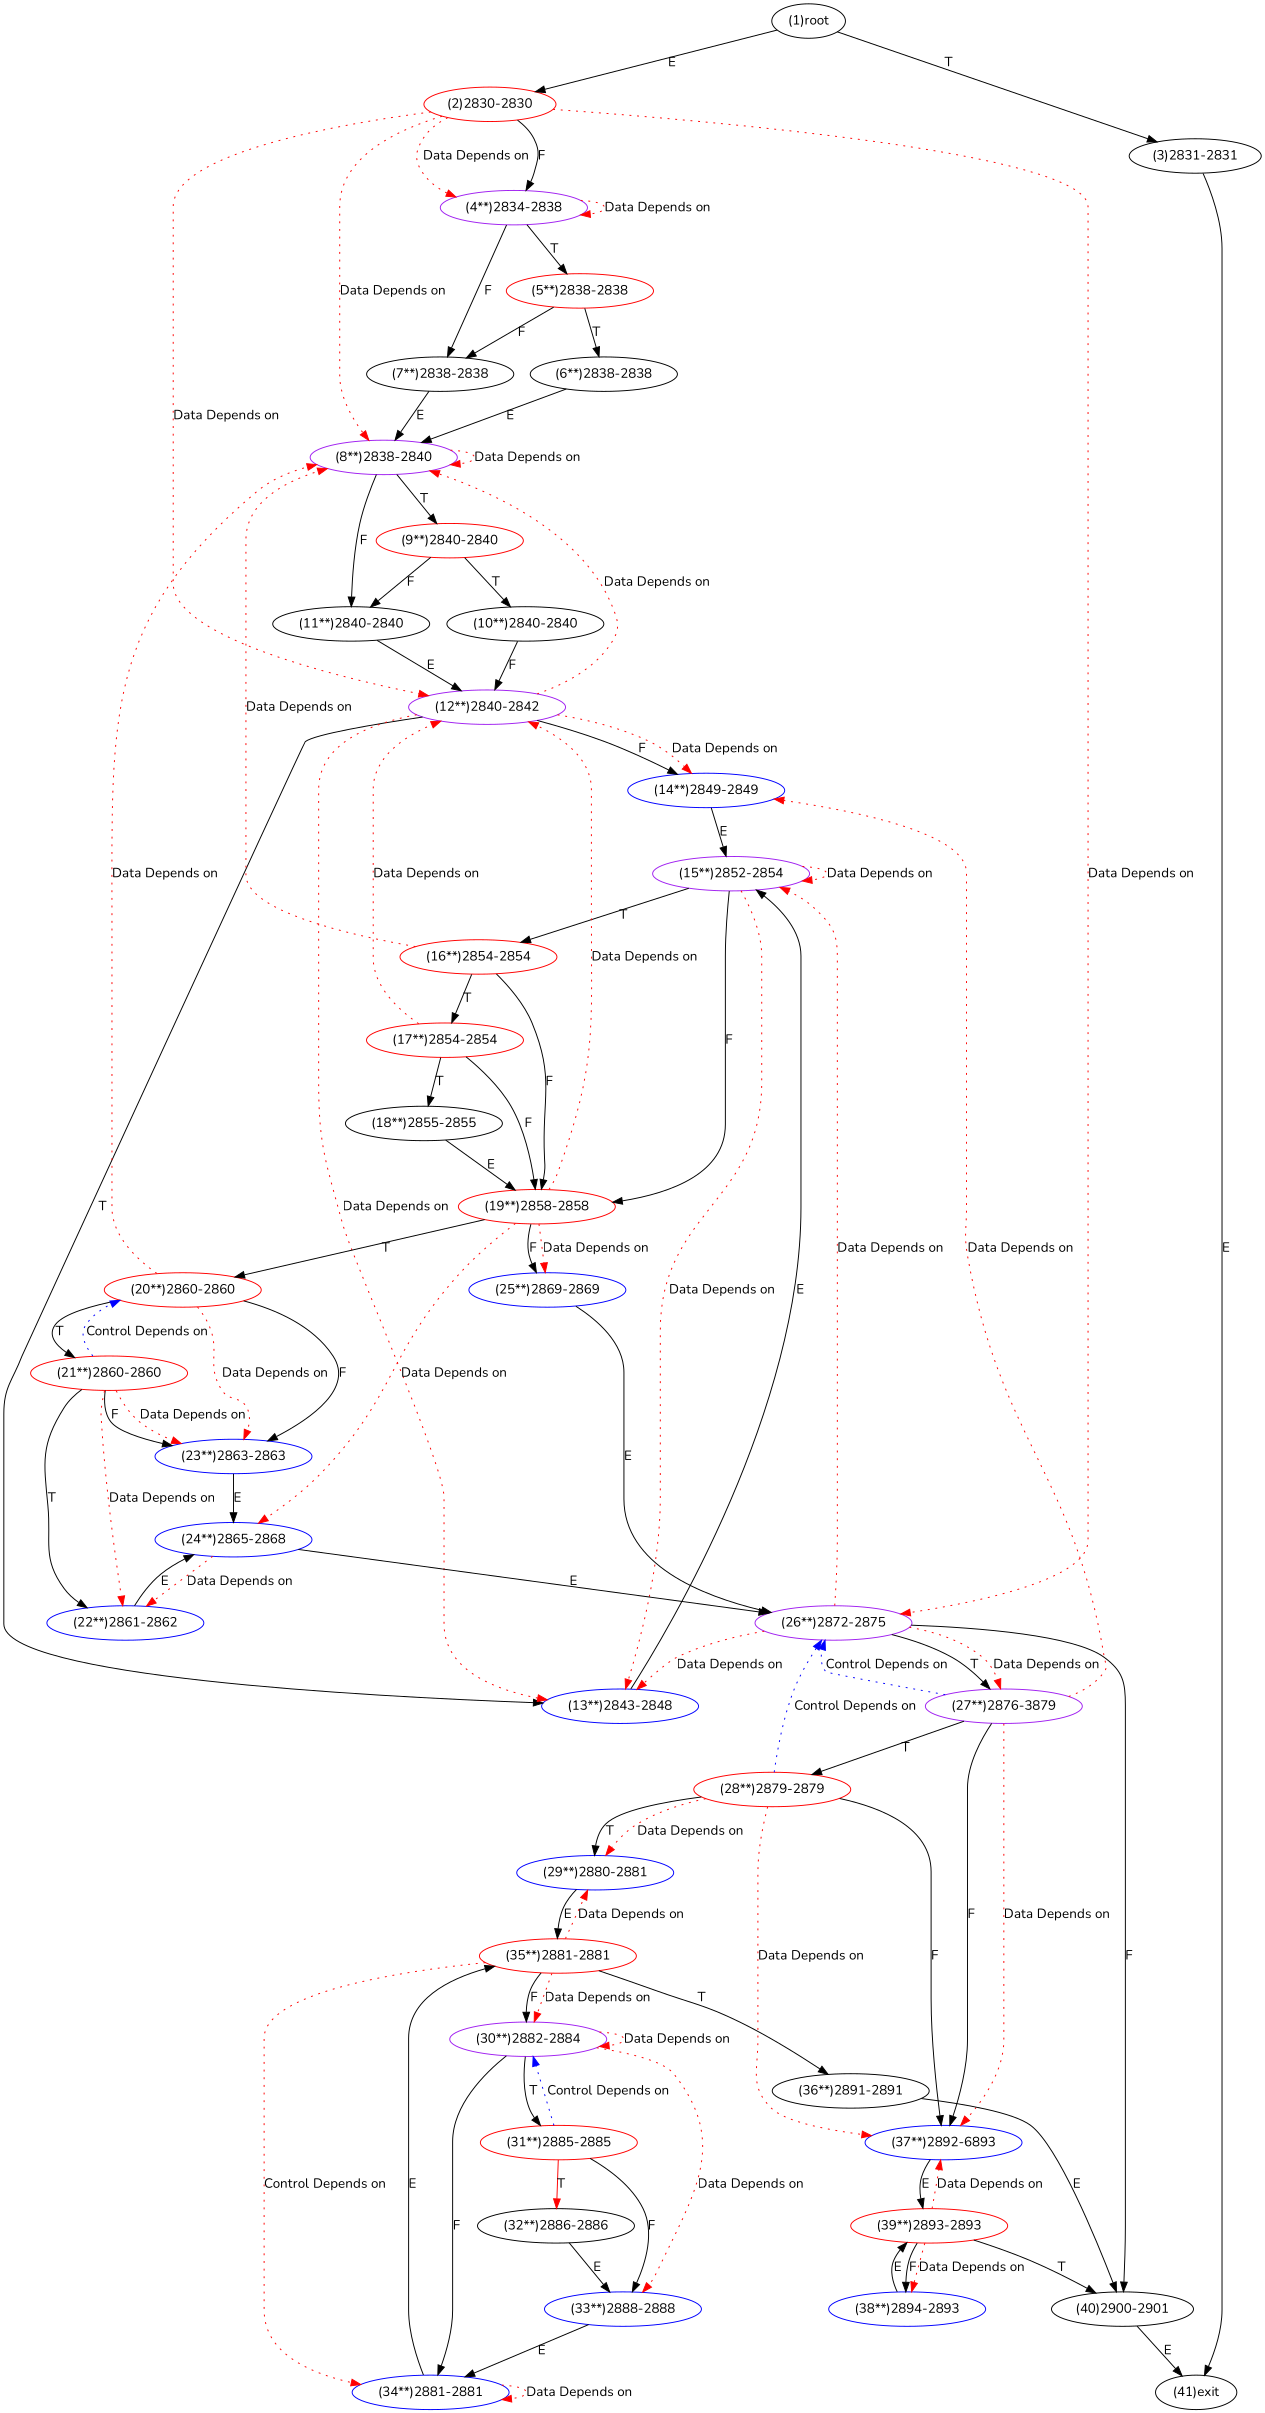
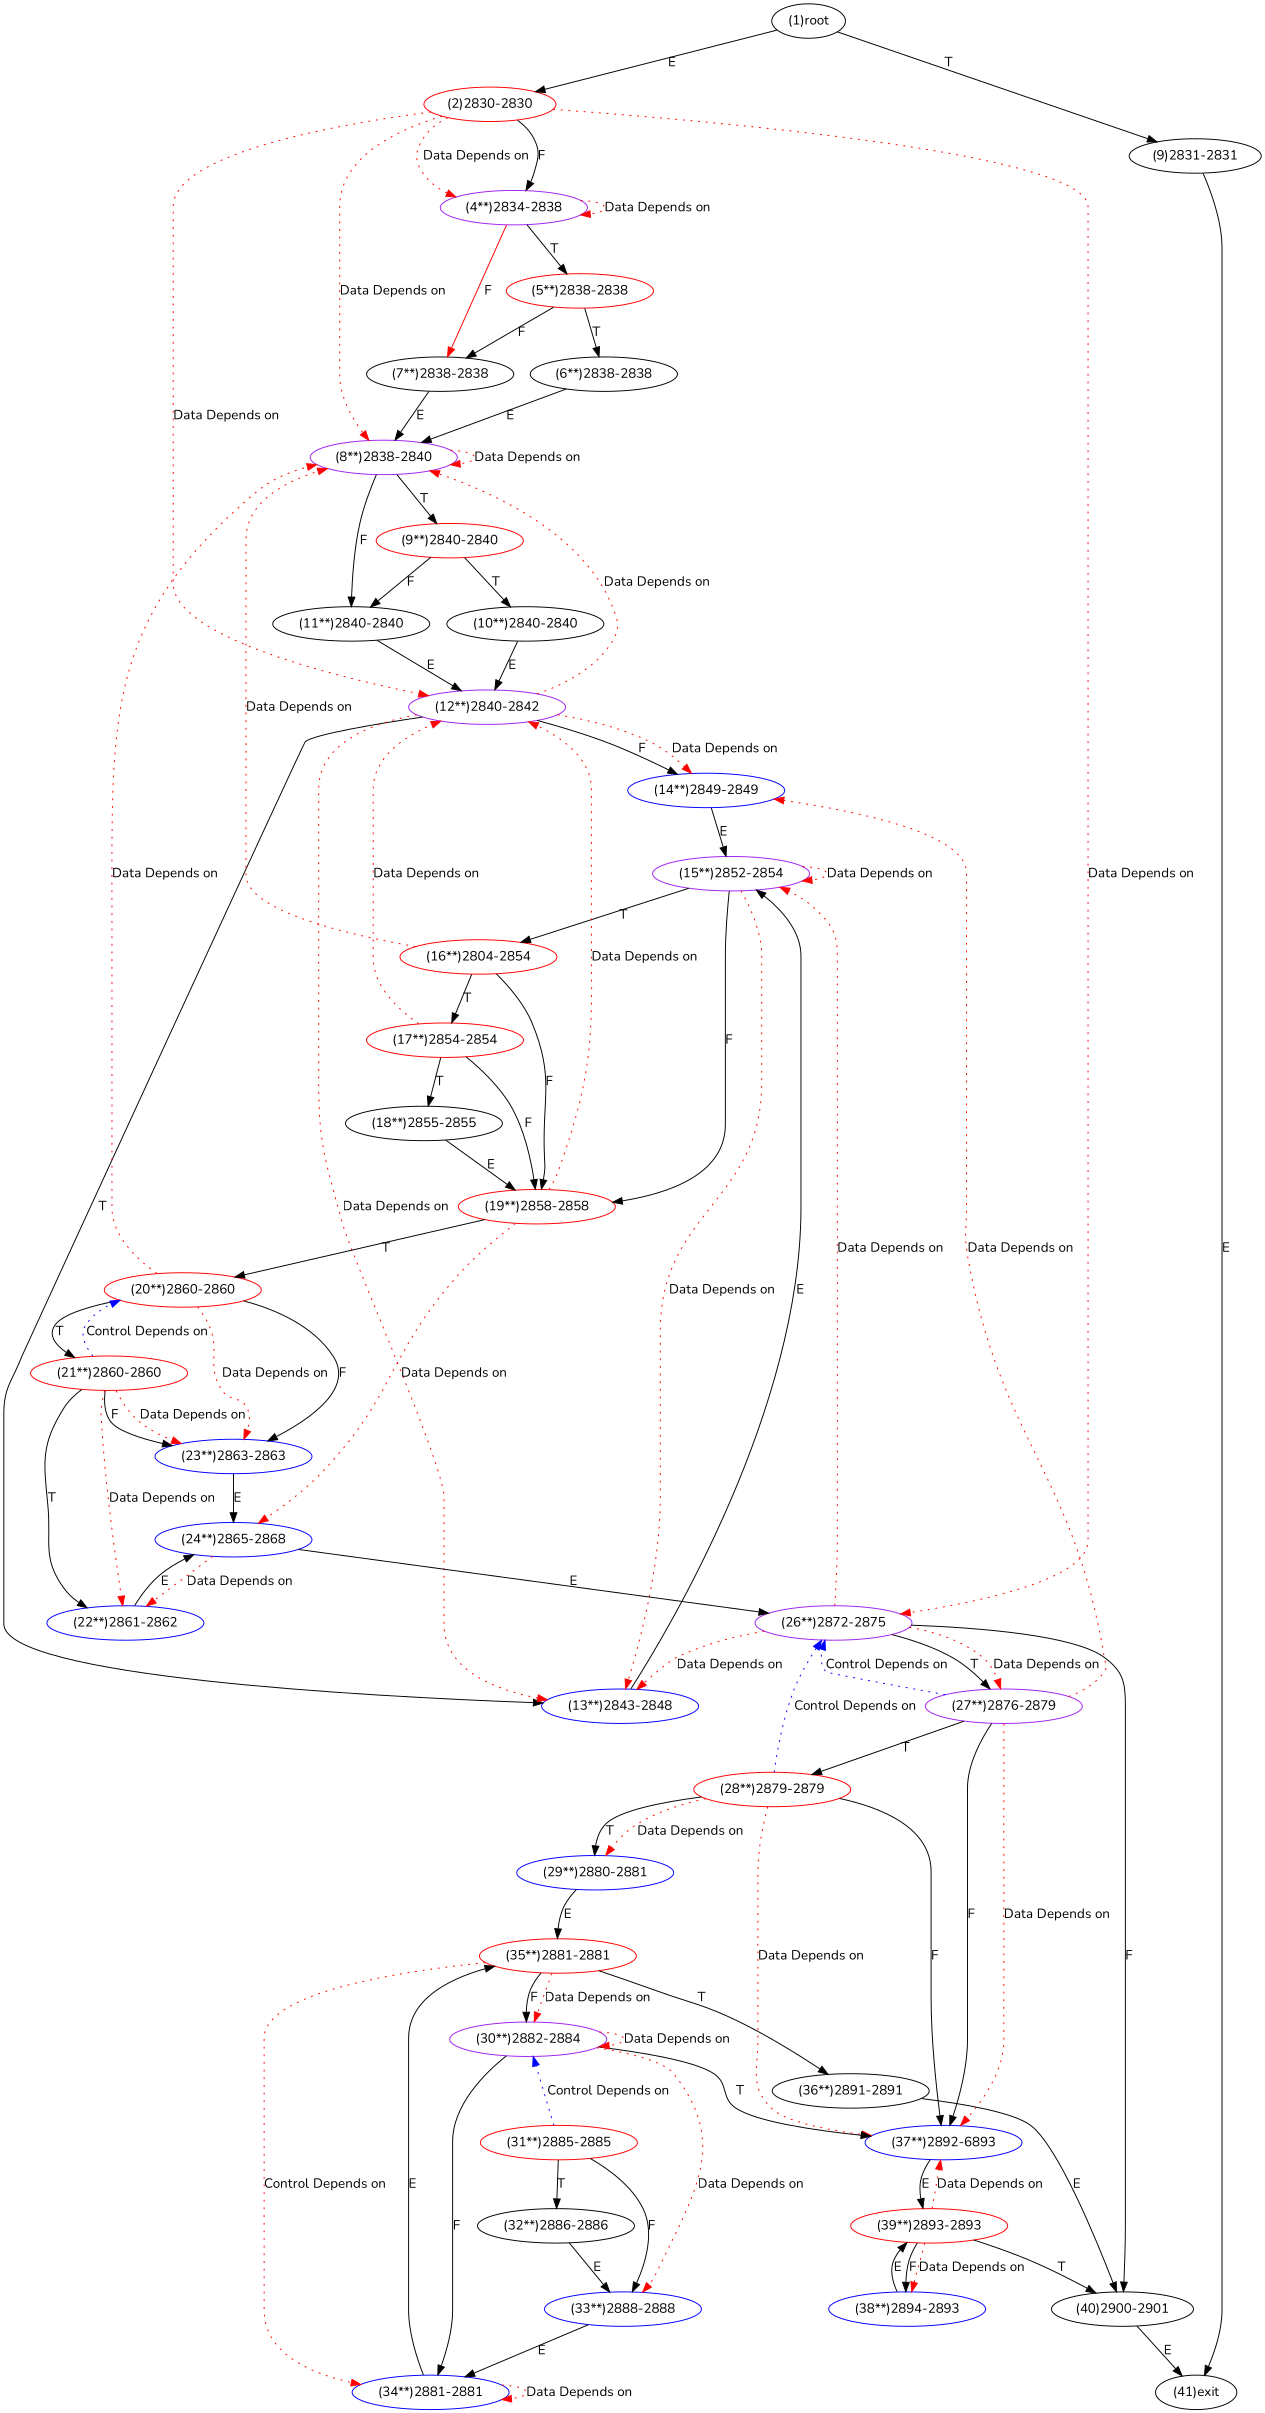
(1195, 156) -> (1195, 156)
(479, 286) -> (479, 286)
(512, 666) -> (512, 666)
(478, 957) -> (478, 957)
(547, 1290) -> none
(1004, 1706) -> (1004, 1706)
(575, 1919) -> none
(525, 2088) -> (726, 2096)
(558, 2179) -> (558, 2179)
